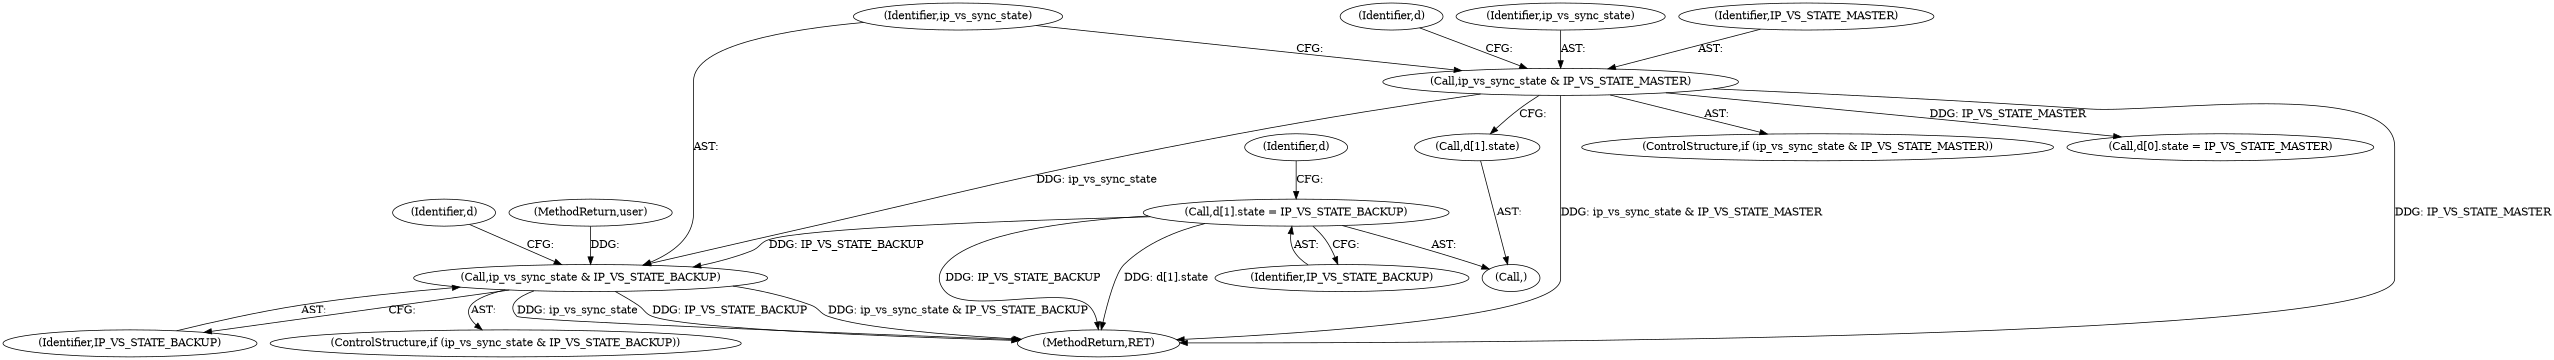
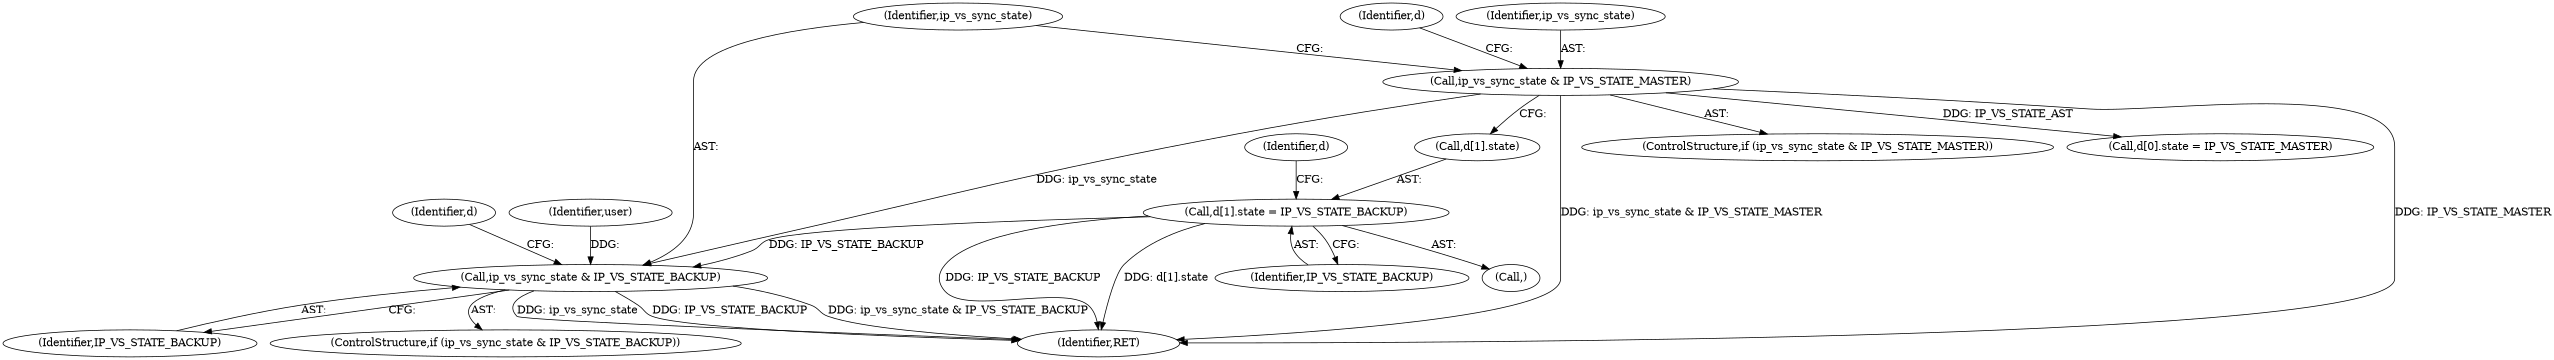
(1806, 17) -> none
(2008, 115) -> (2008, 115)
(1493, 209) -> (1392, 178)
(591, 213) -> (591, 213)
(1099, 343) -> (1099, 343)
